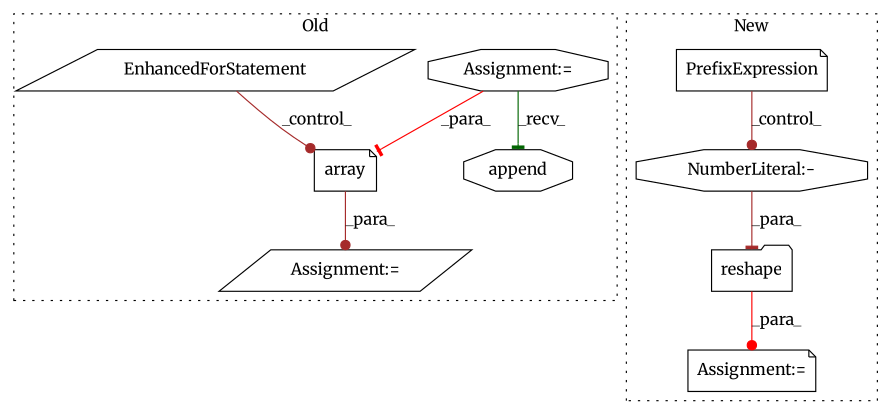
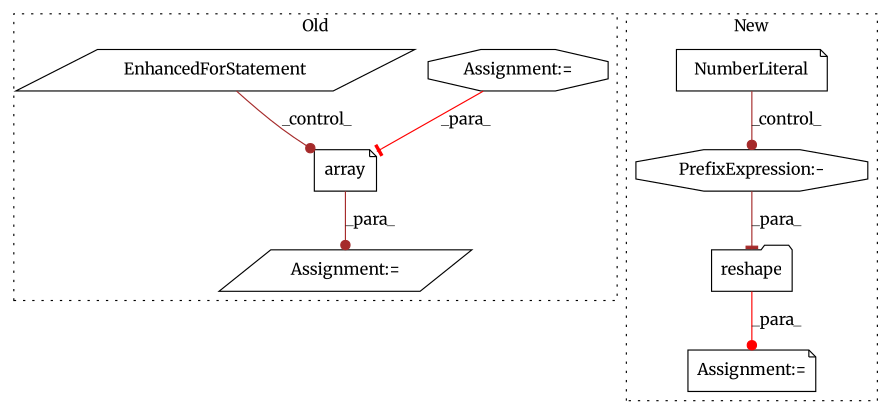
(752, 70) -> (752, 70)
(518, 170) -> none
(752, 170) -> (752, 170)
